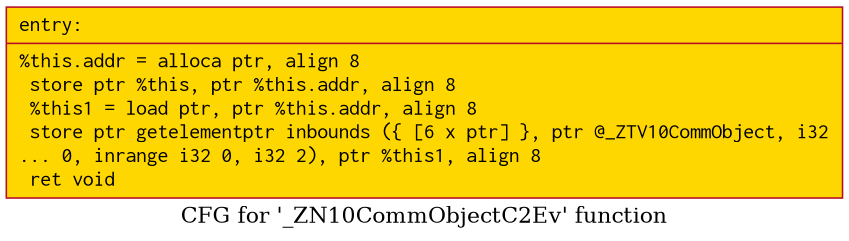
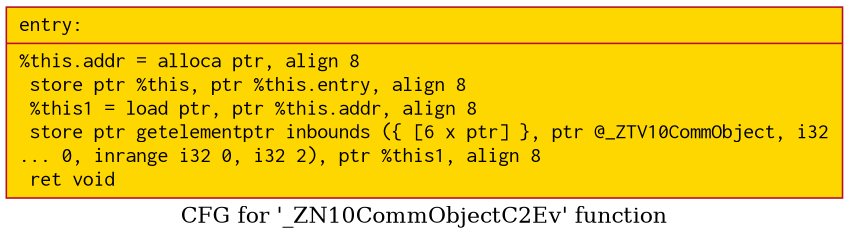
(237, 84) -> (243, 84)
